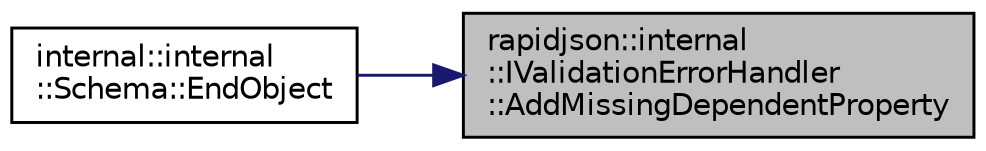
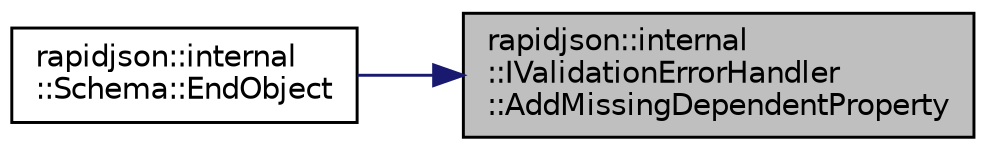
(184, 75) -> (184, 75)
